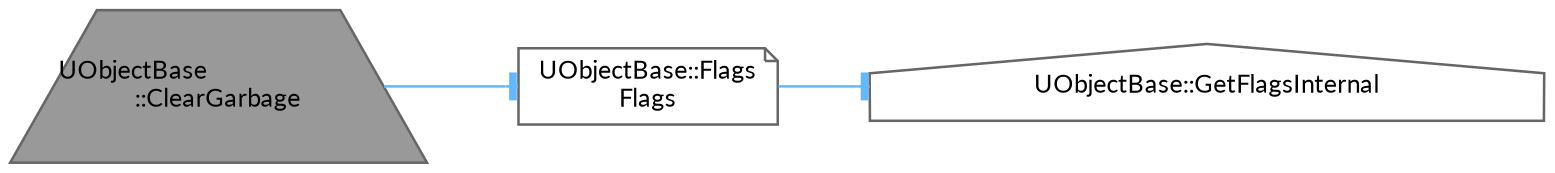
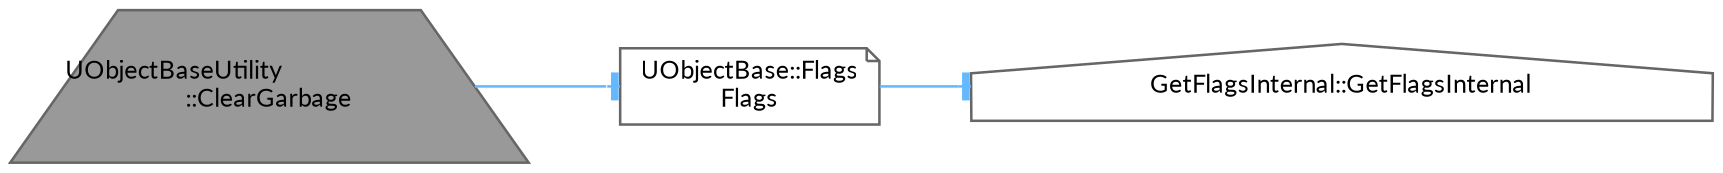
(219, 86) -> (269, 86)
(1207, 86) -> (1342, 86)
